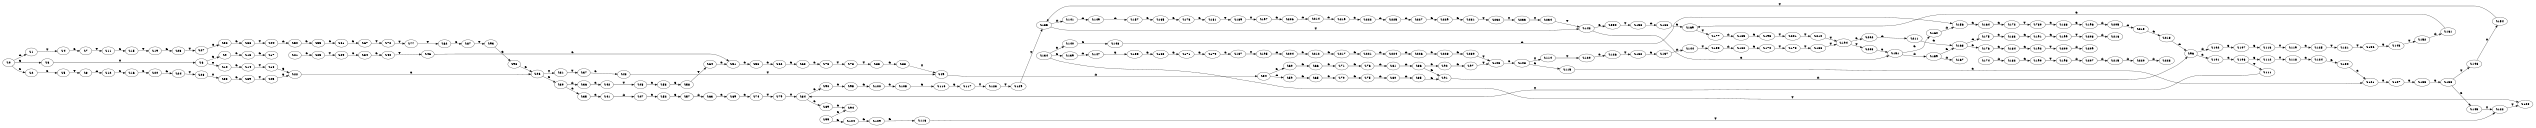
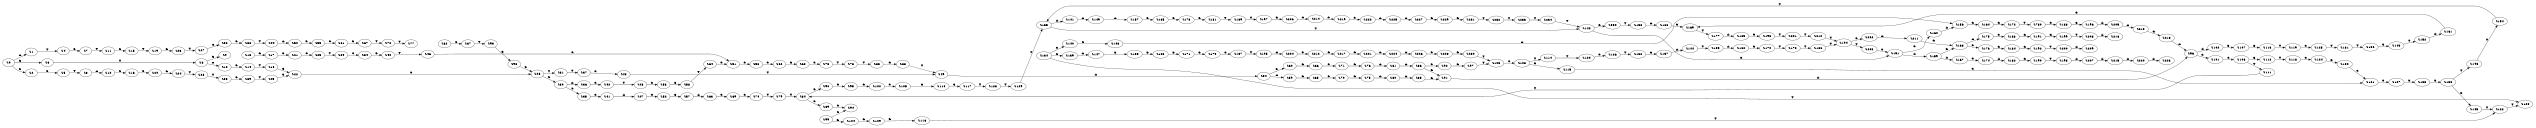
(427, 44) -> none
(235, 55) -> none
none -> (282, 55)
none -> (1972, 60)
